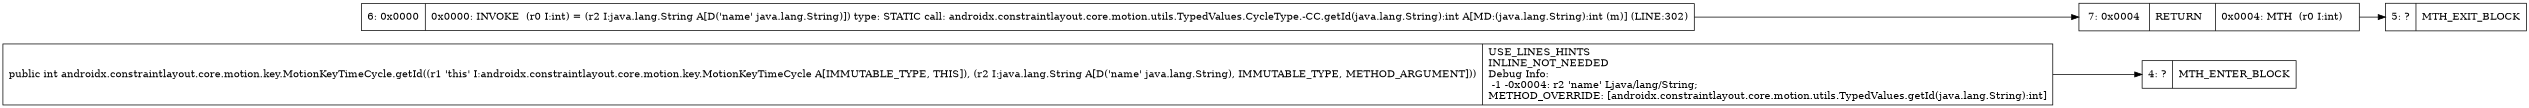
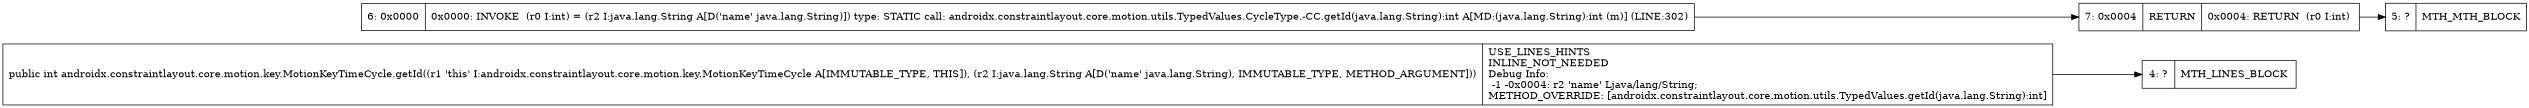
(2284, 17) -> (2280, 17)
(2471, 17) -> (2471, 17)
(2234, 74) -> (2234, 74)
